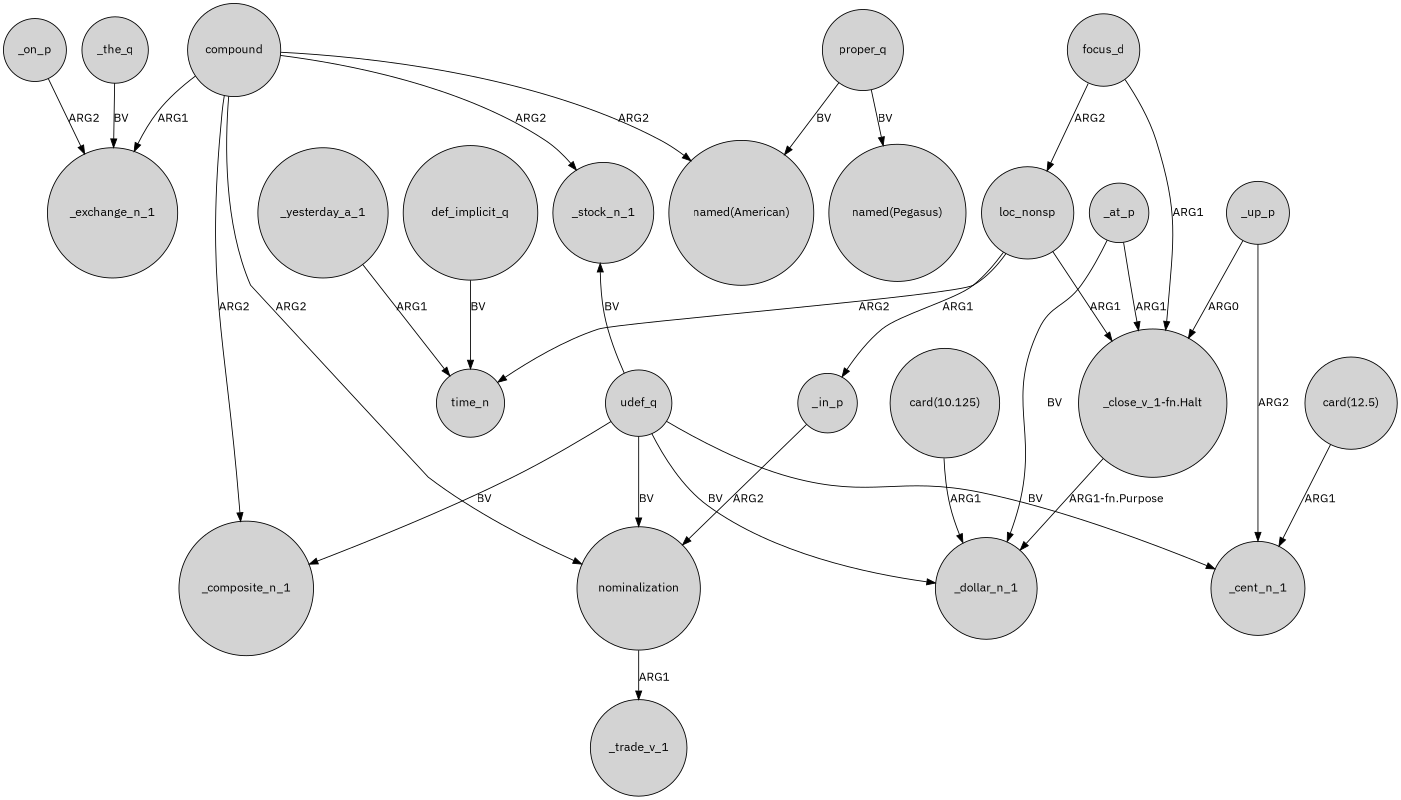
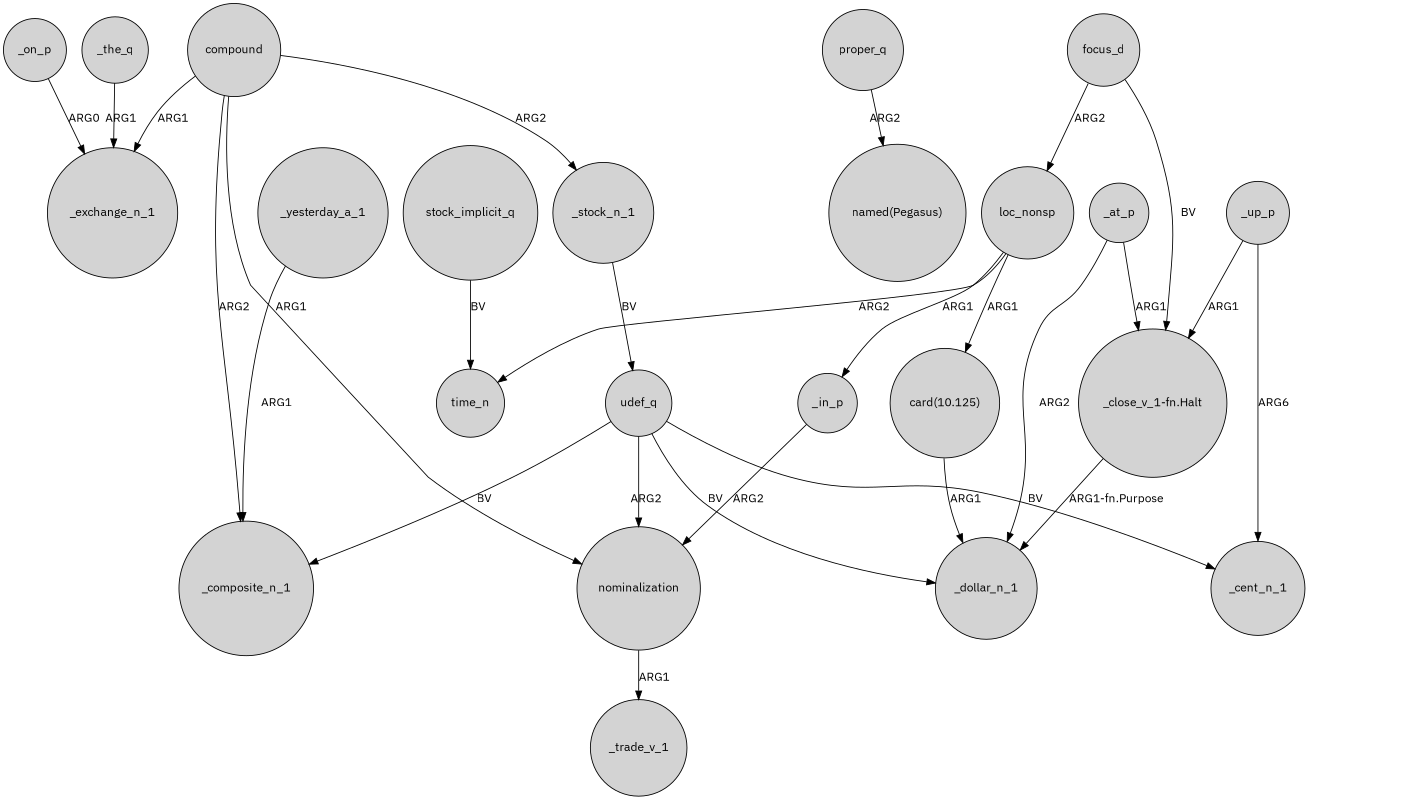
(85, 119) -> (85, 119)
(121, 119) -> (121, 119)
(885, 119) -> (885, 119)
(470, 213) -> (470, 213)
(741, 213) -> none
(1189, 213) -> (1189, 213)
(1081, 295) -> (988, 299)
(292, 307) -> (292, 307)
(1224, 307) -> (1224, 307)
(403, 317) -> (251, 386)
(606, 321) -> (622, 312)
(1055, 403) -> (1055, 403)
(1274, 403) -> (1274, 403)
(1351, 403) -> none
(646, 499) -> (646, 499)
